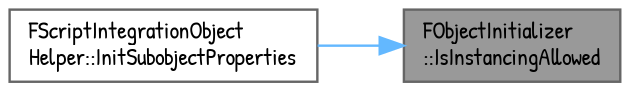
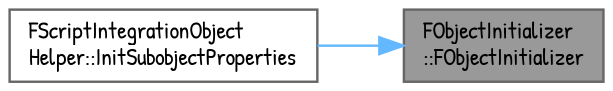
(512, 46) -> (504, 46)
